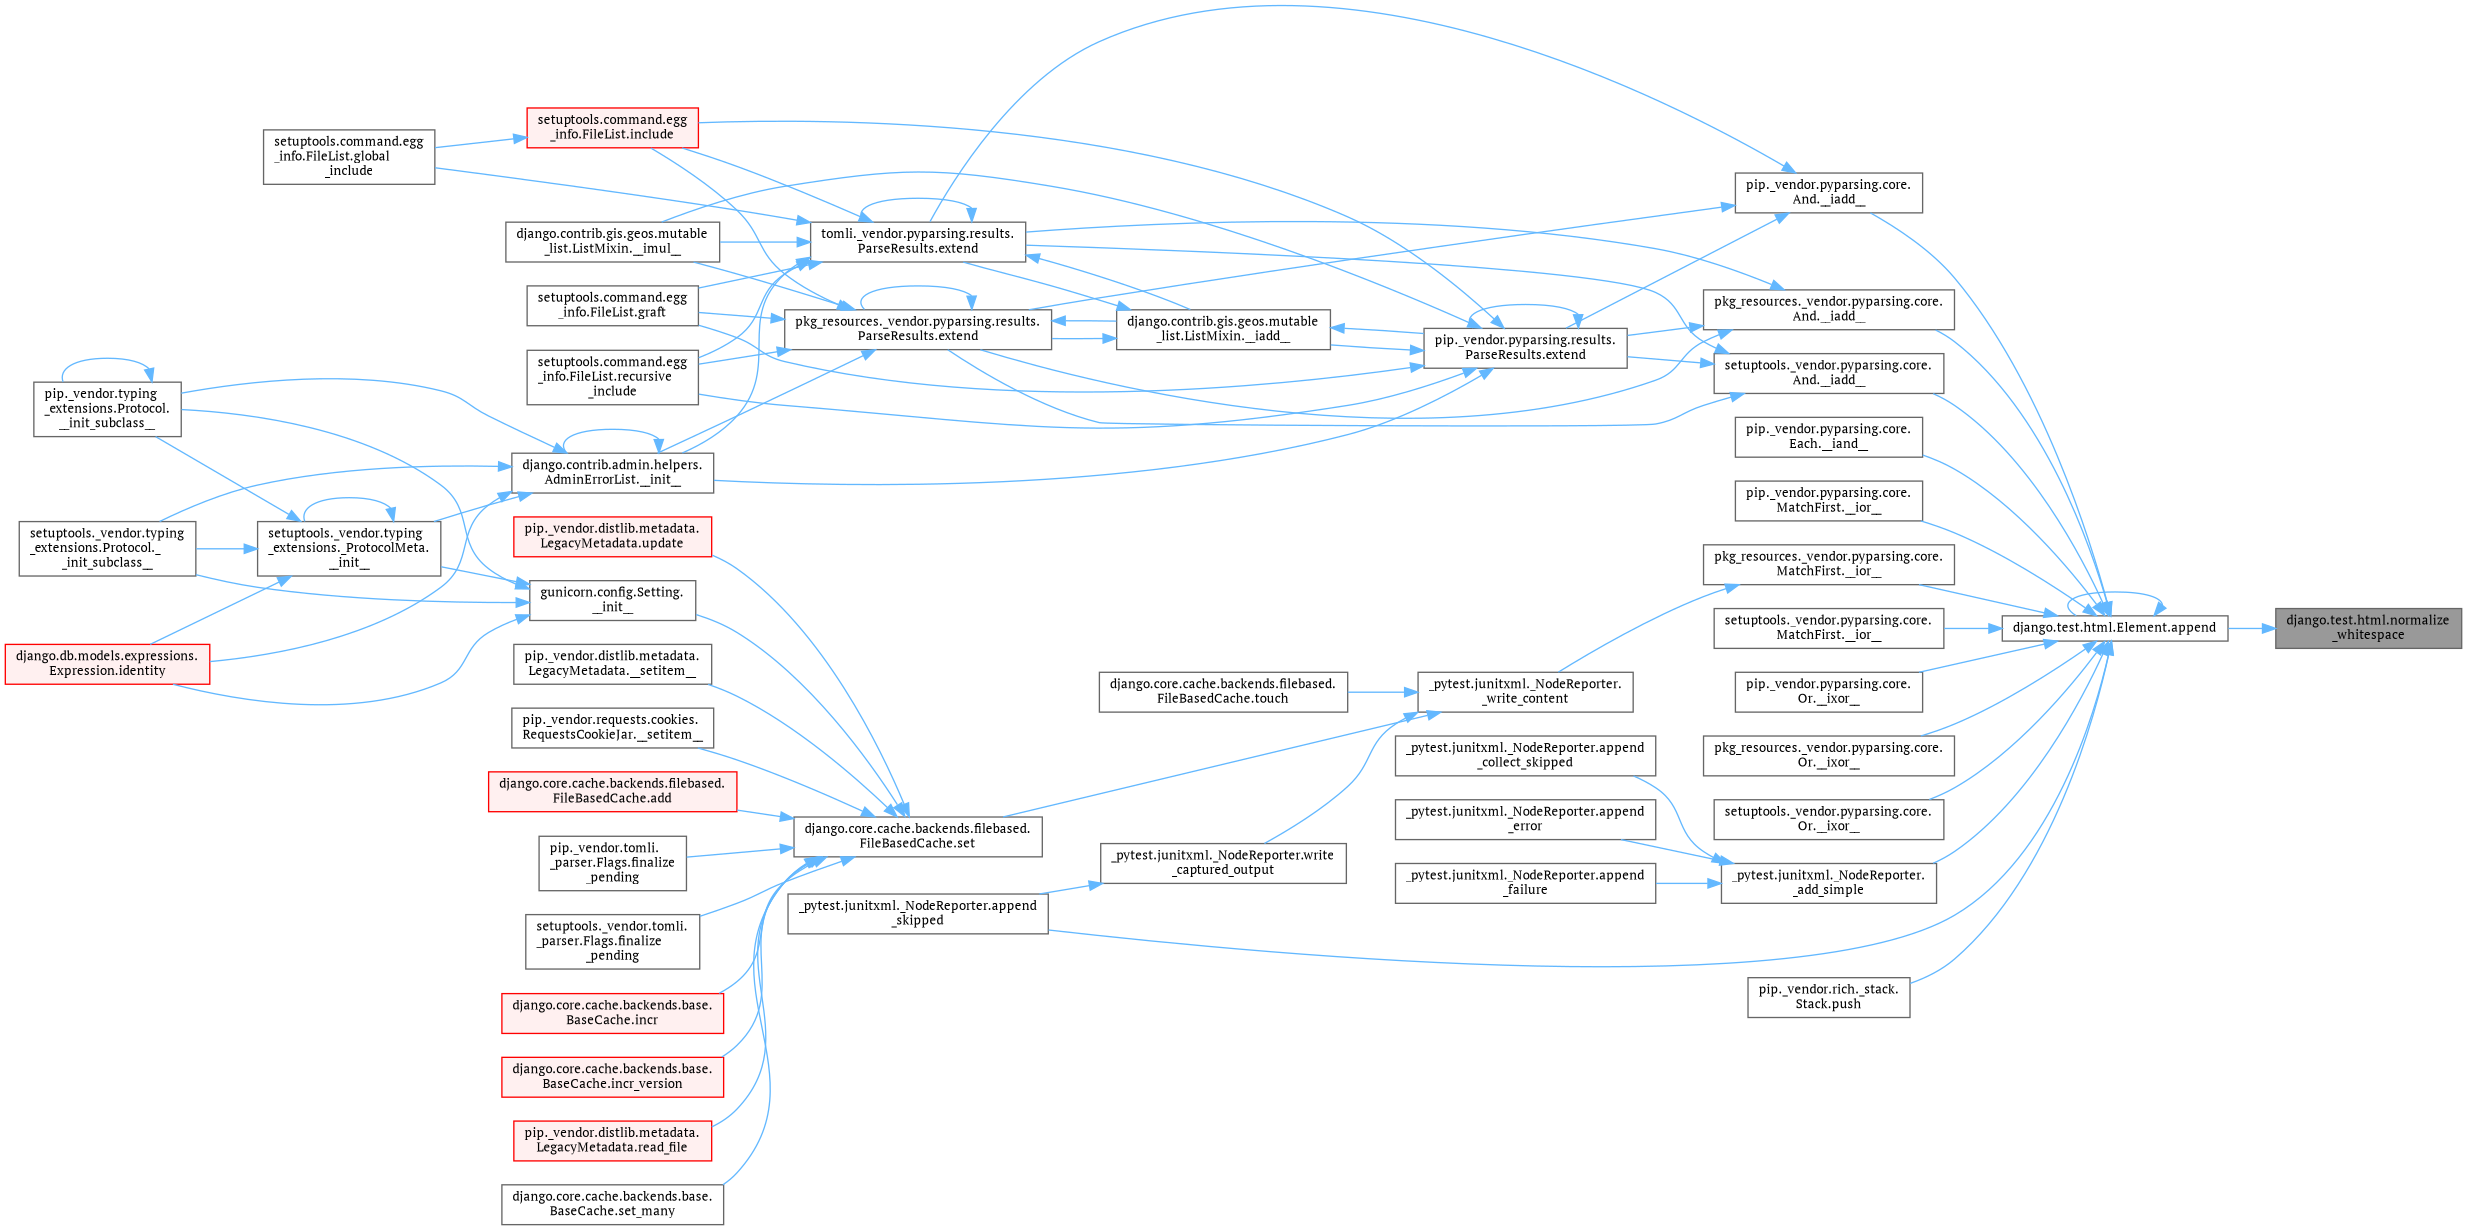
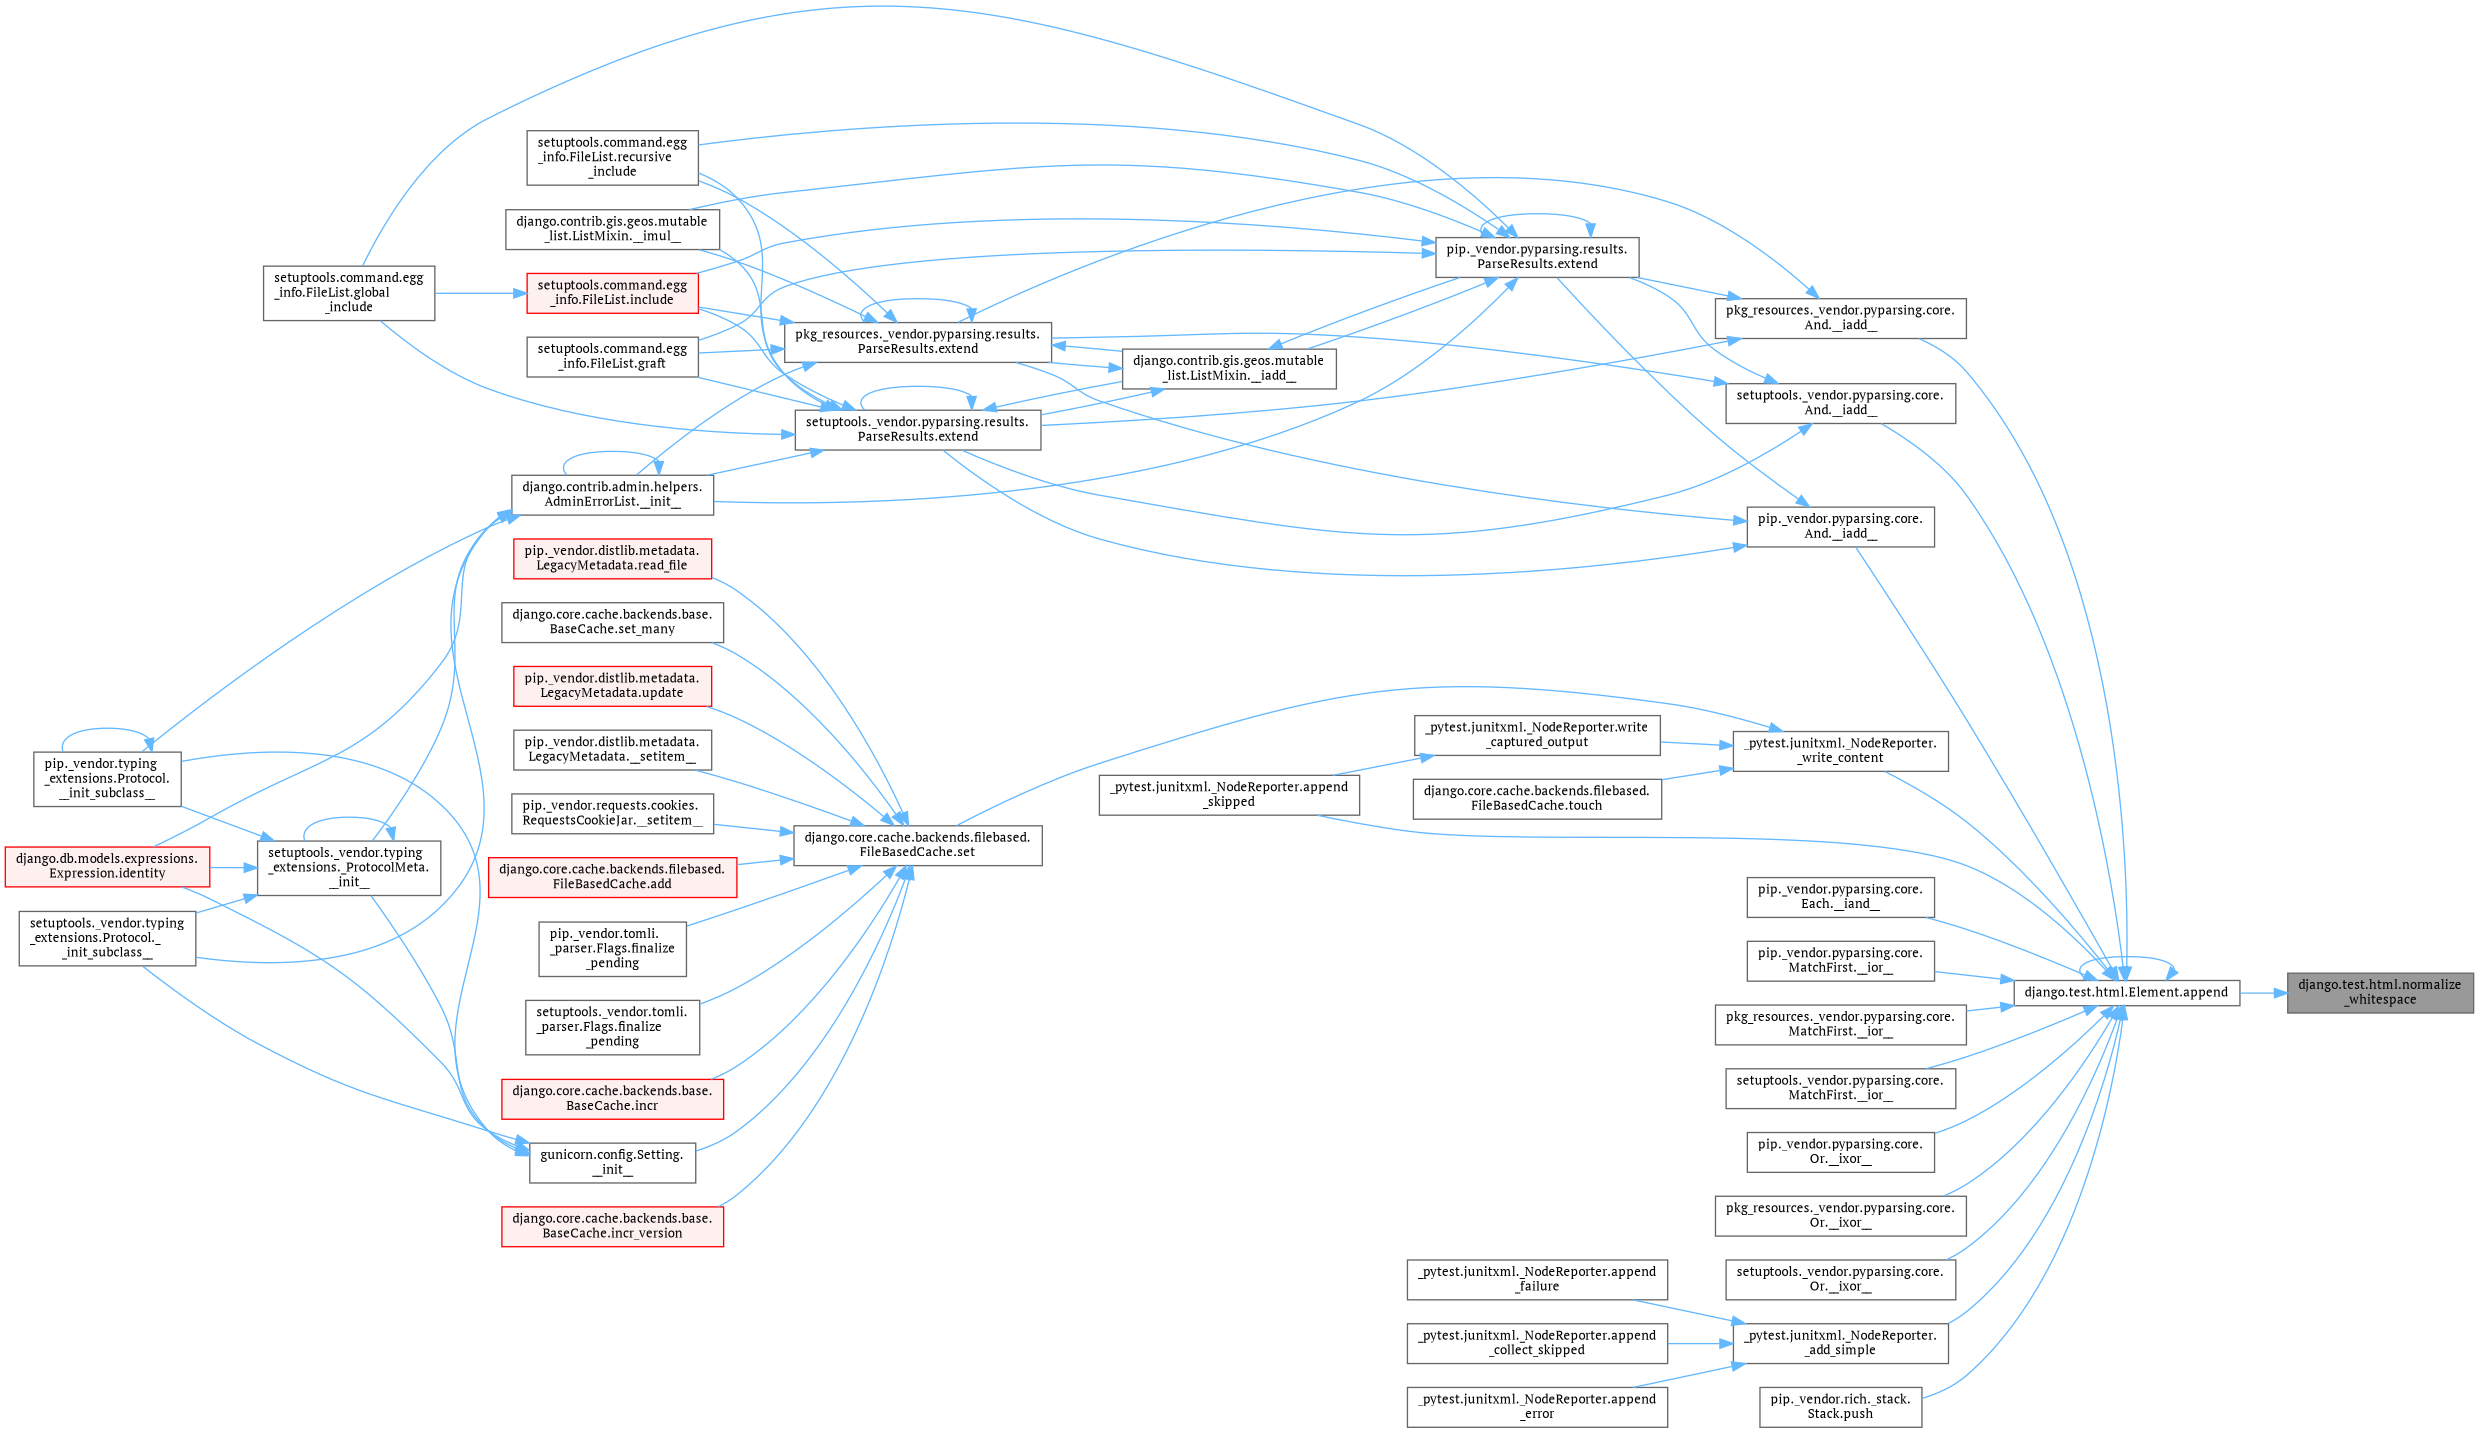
none -> (915, 7)
(918, 242) -> (918, 430)
(1640, 626) -> (2008, 858)
